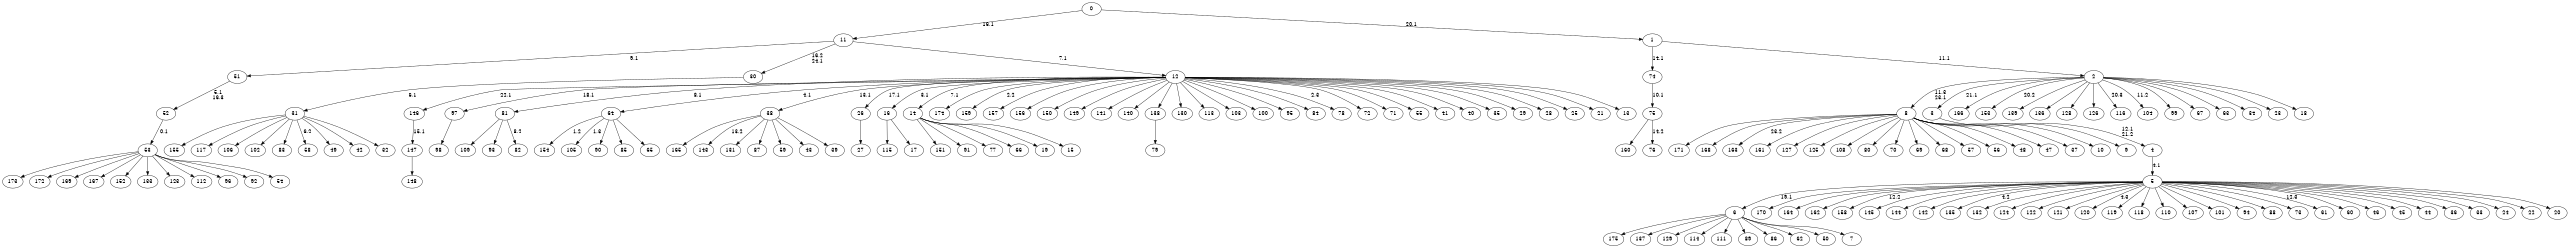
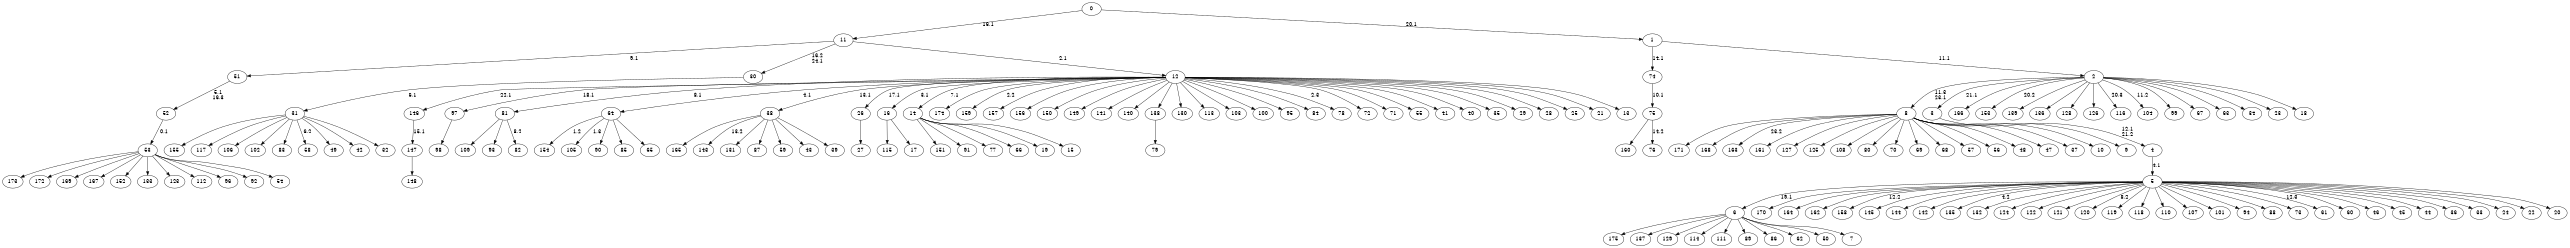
(1063, 59) -> (1063, 59)
(2125, 197) -> (2125, 197)
